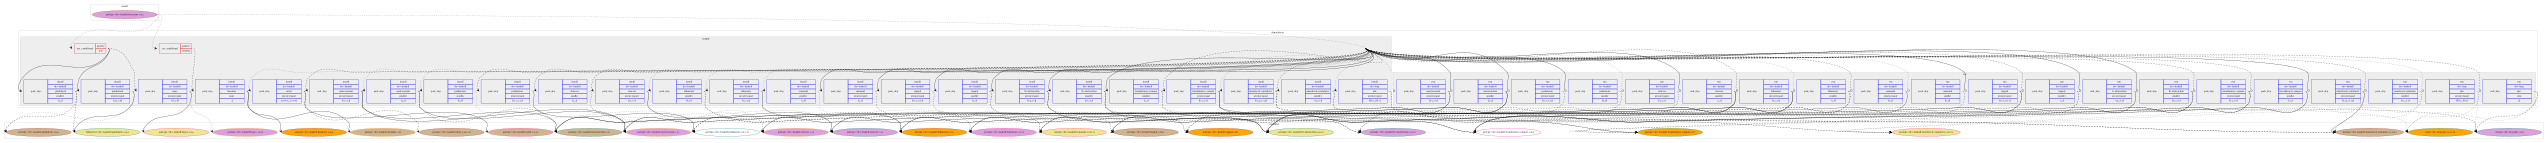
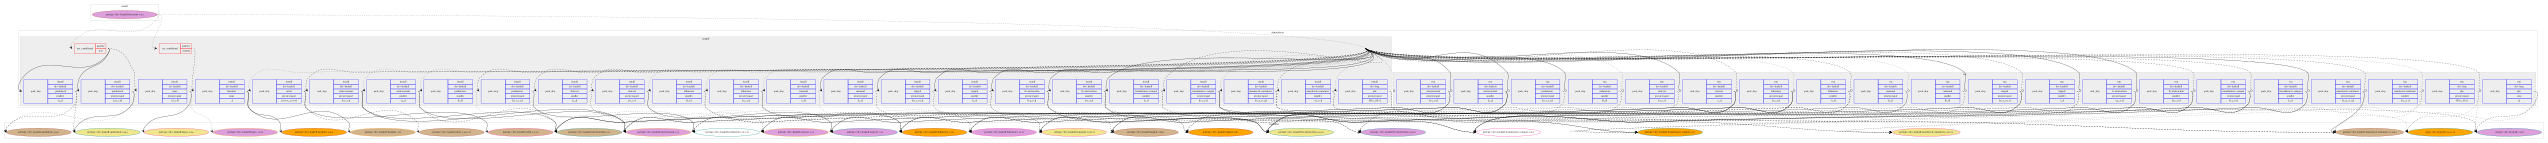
(108, 132) -> (108, 132)
